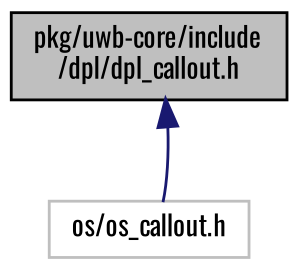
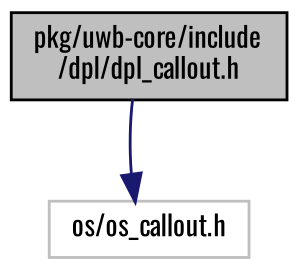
(168, 165) -> (130, 136)
